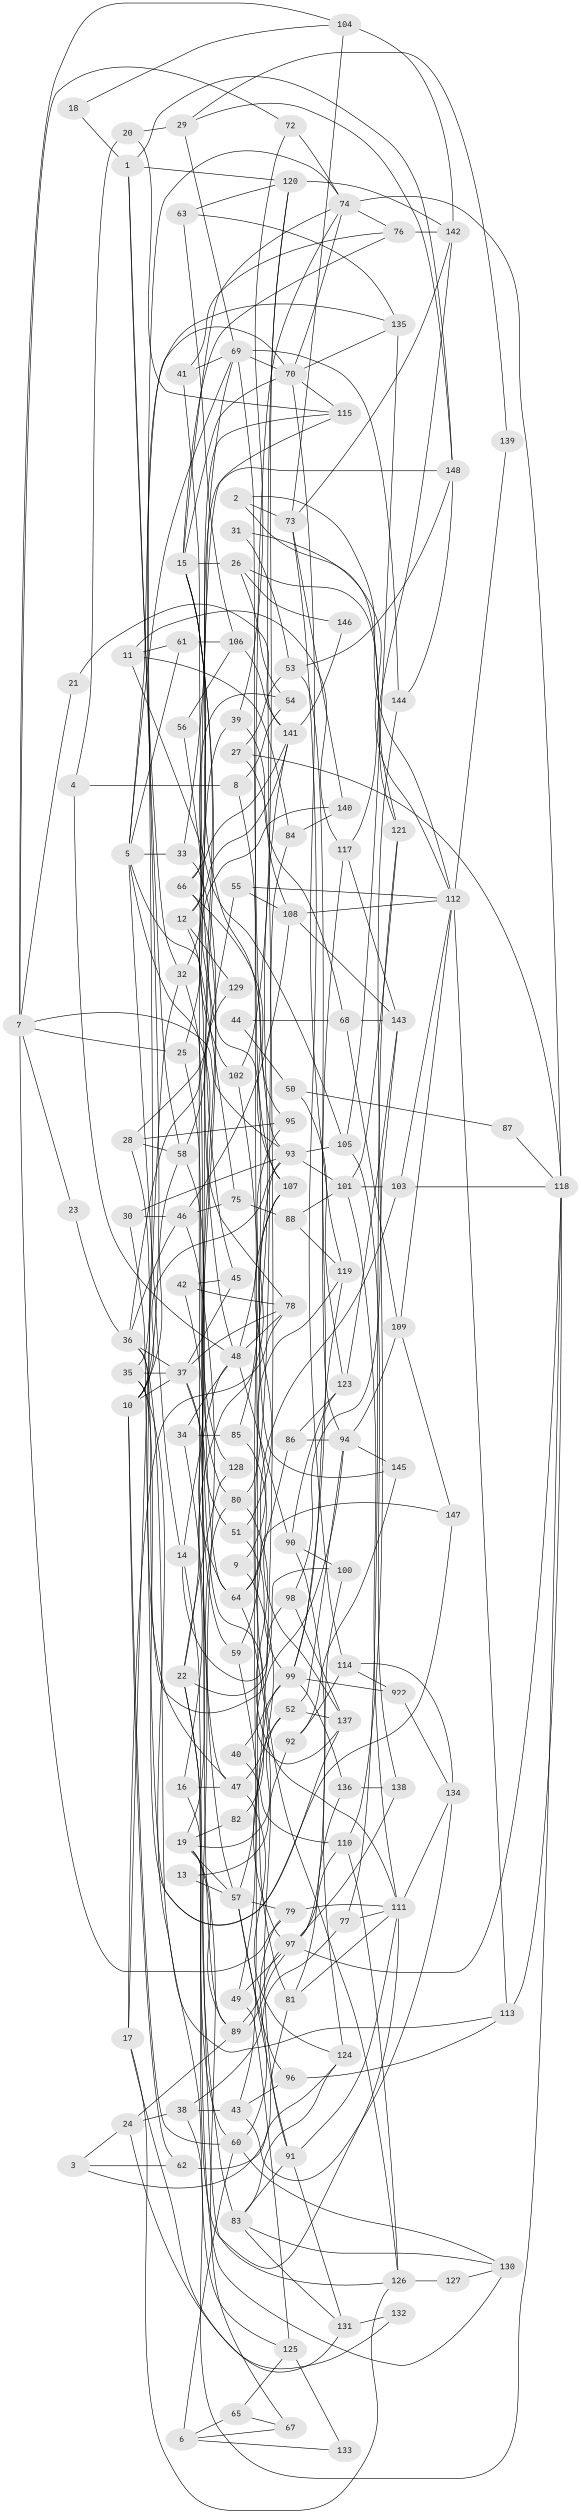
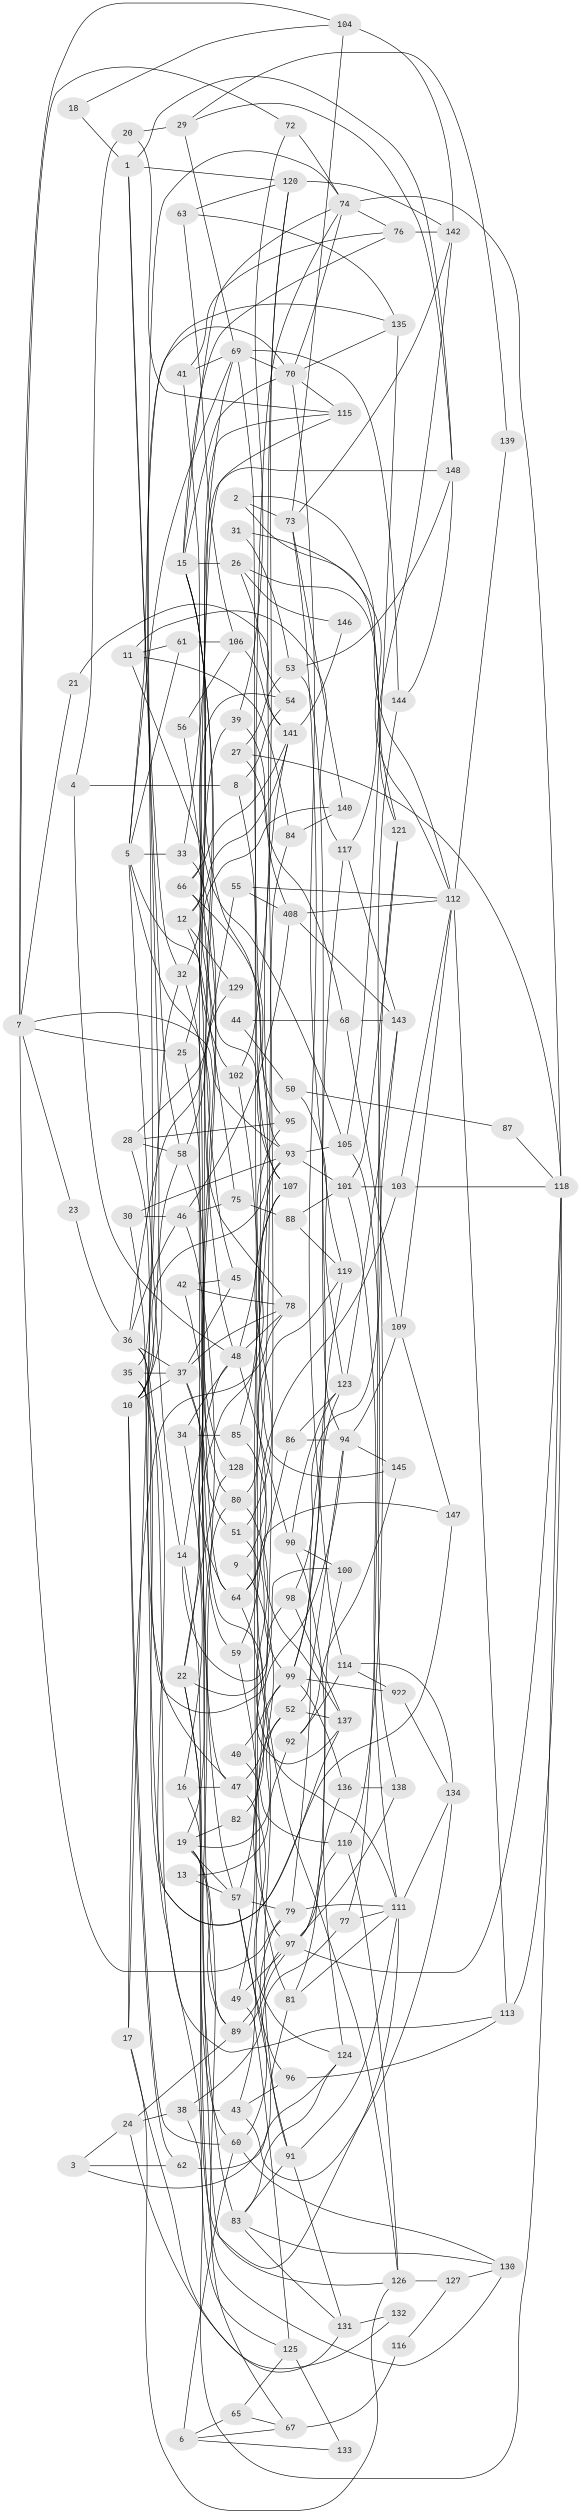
(291, 914) -> (291, 914)
none -> (311, 1634)
none -> (399, 2346)
